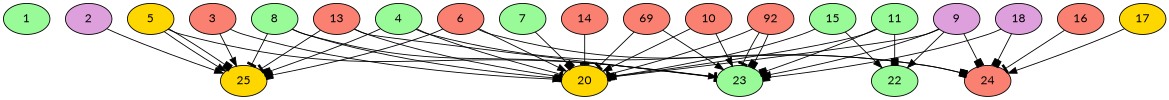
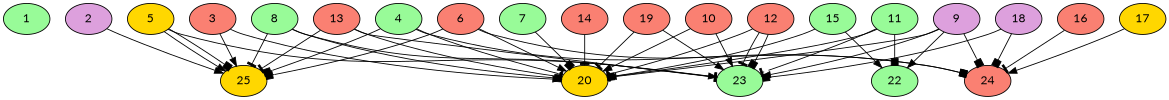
(647, 19) -> (647, 19)
(771, 19) -> (771, 19)
(796, 61) -> (796, 61)
